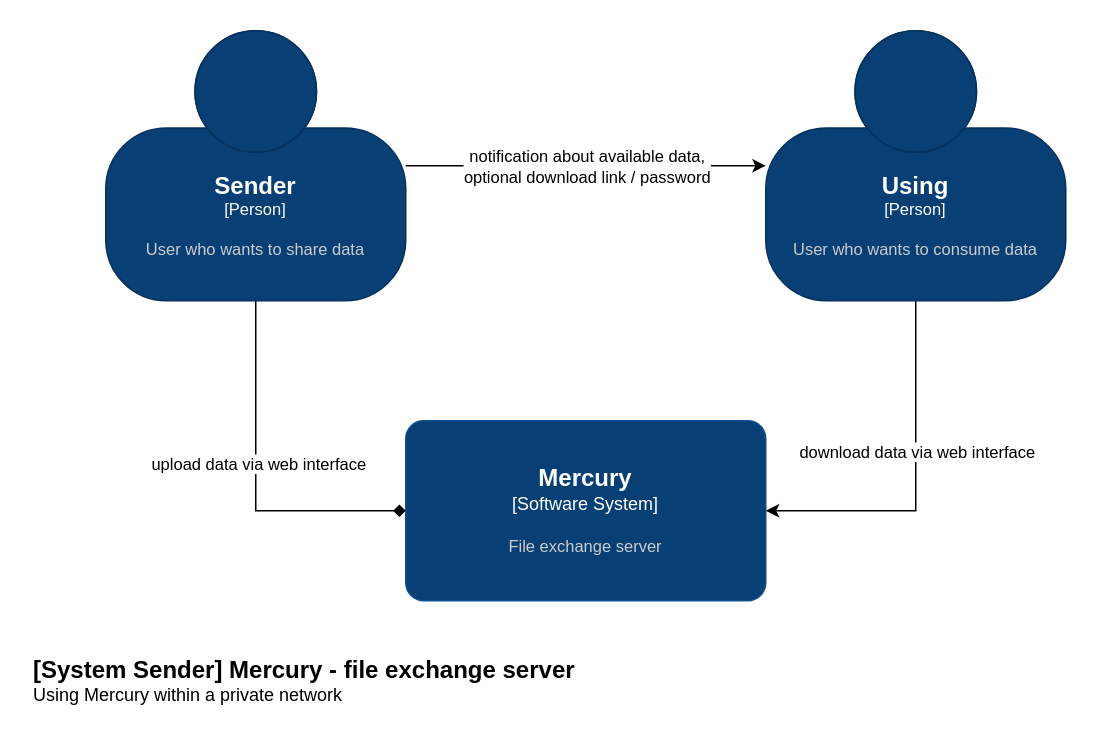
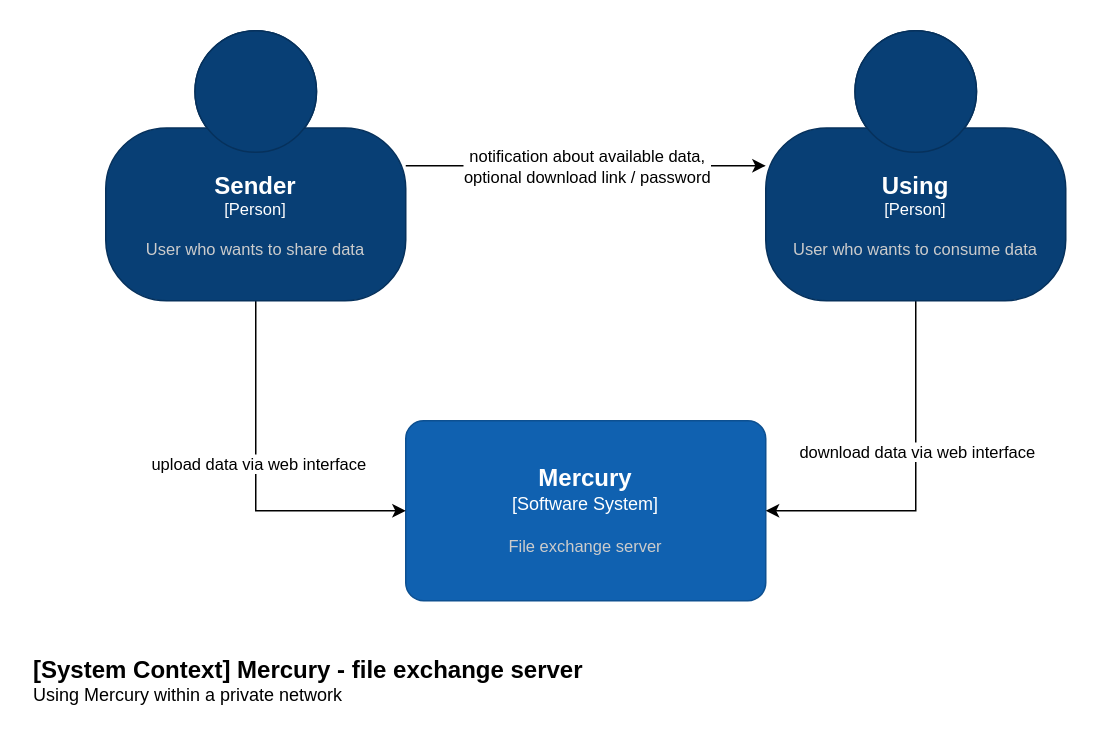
(393, 511) -> (394, 511)
(586, 511) -> (586, 511)
(247, 678) -> (252, 678)
